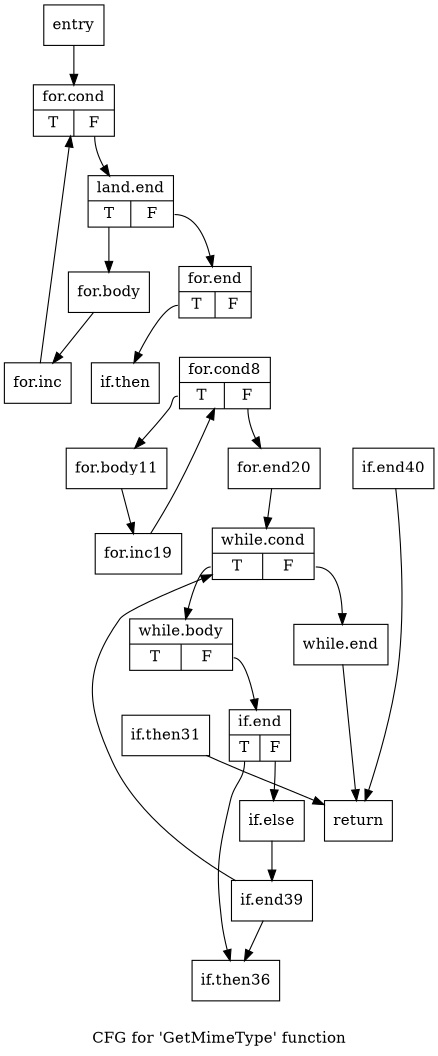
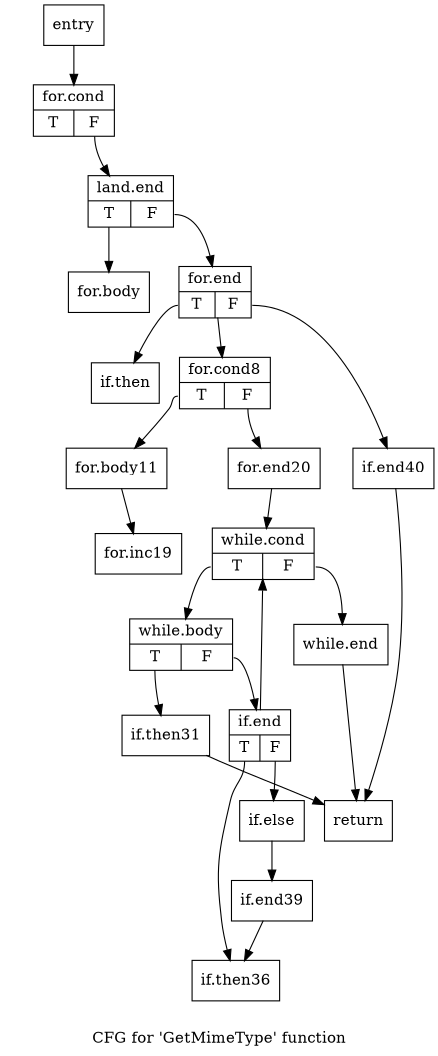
none -> (335, 352)
(38, 383) -> none
(182, 478) -> (219, 332)
none -> (156, 688)
(100, 729) -> (261, 650)
